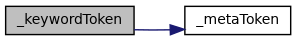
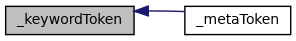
(152, 30) -> (166, 11)
